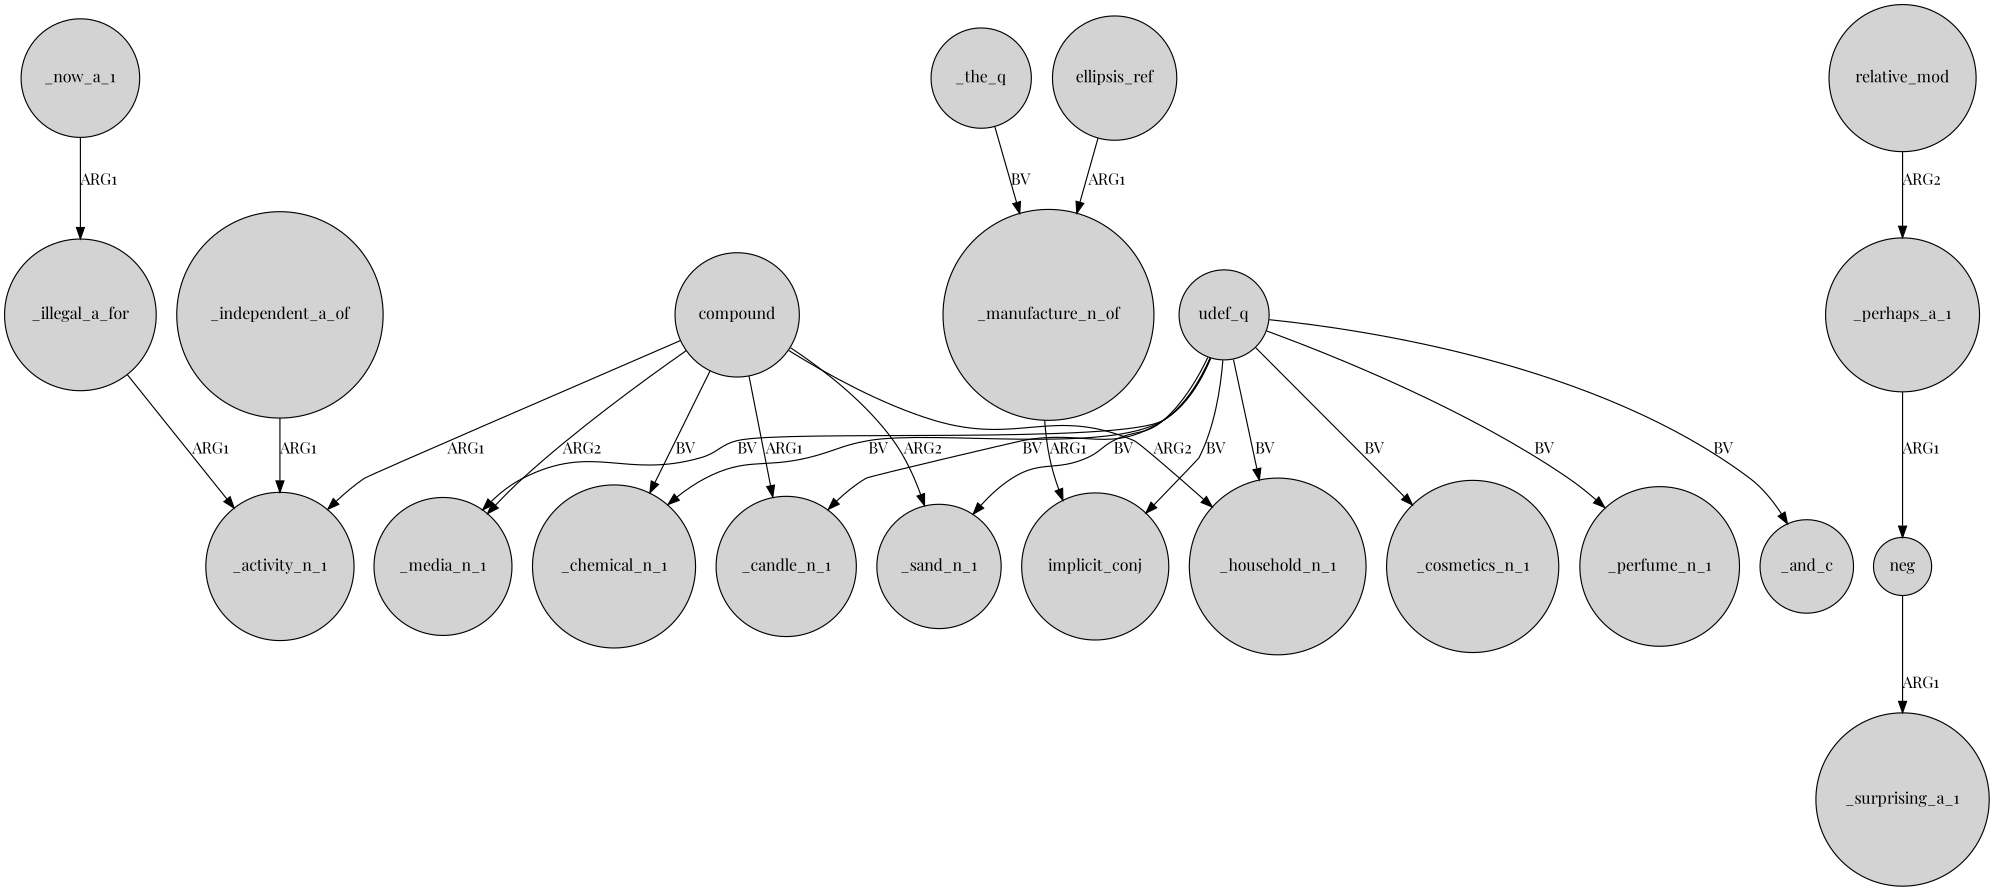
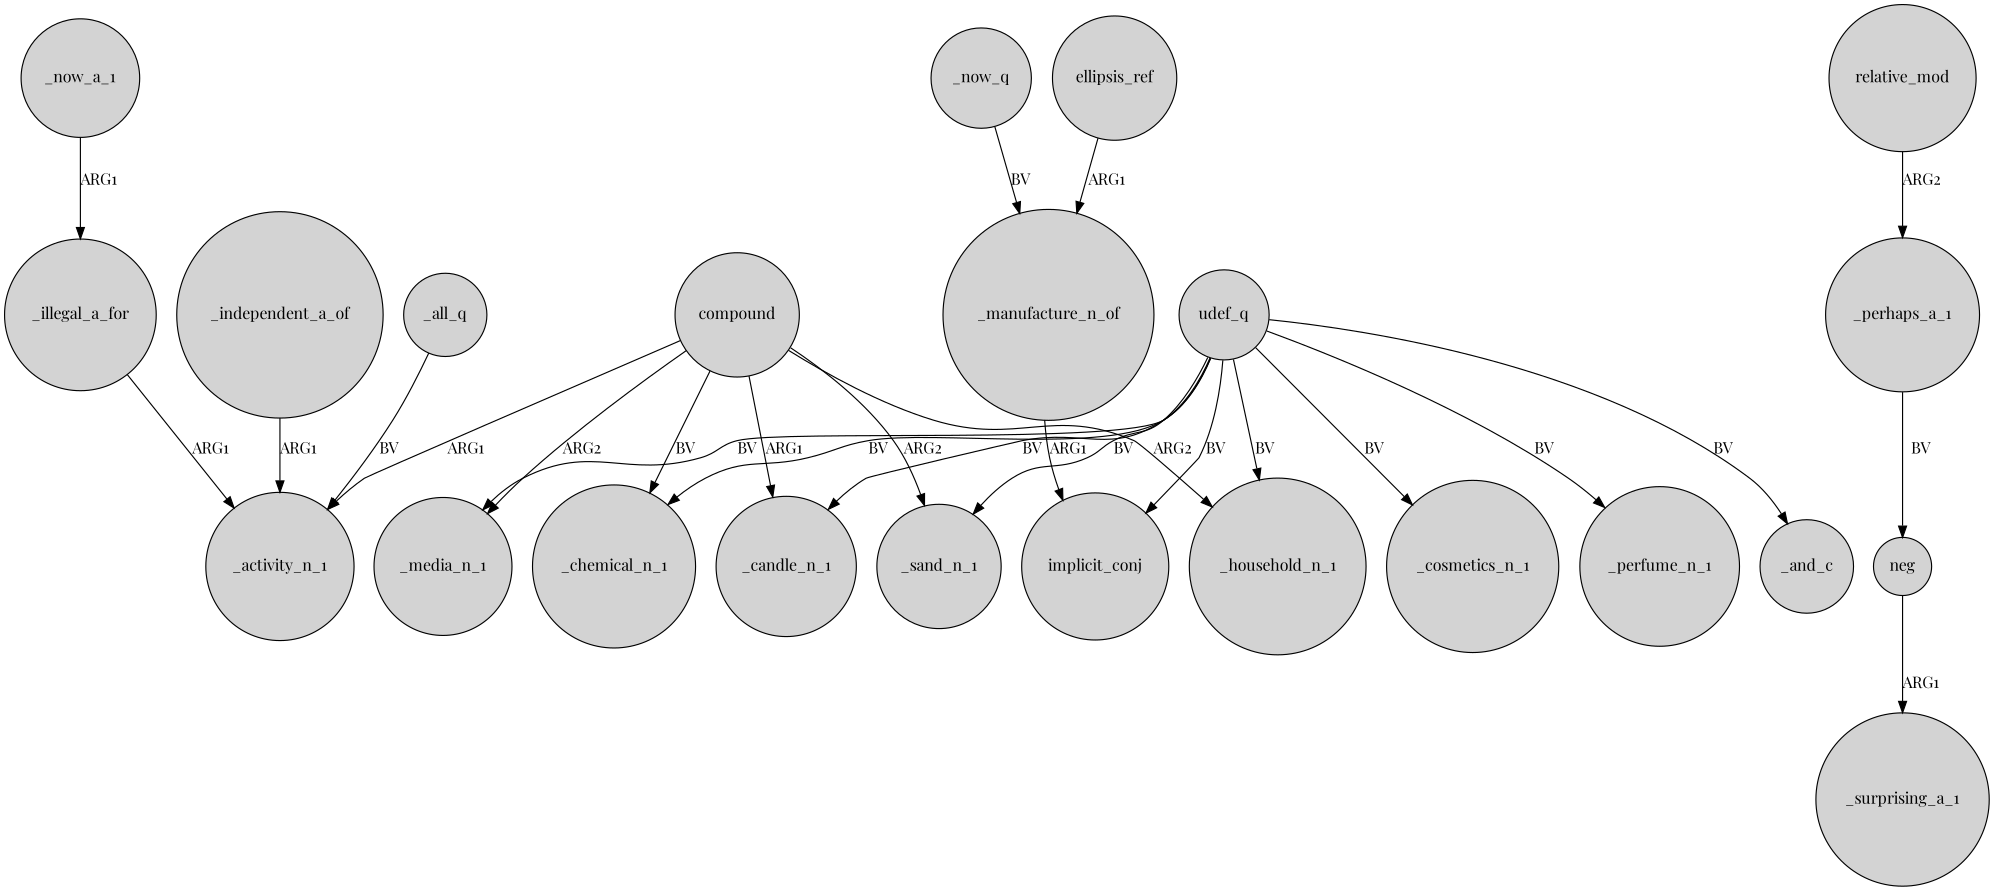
(981, 78) -> (981, 78)
none -> (445, 315)
(1921, 449) -> (1921, 449)
